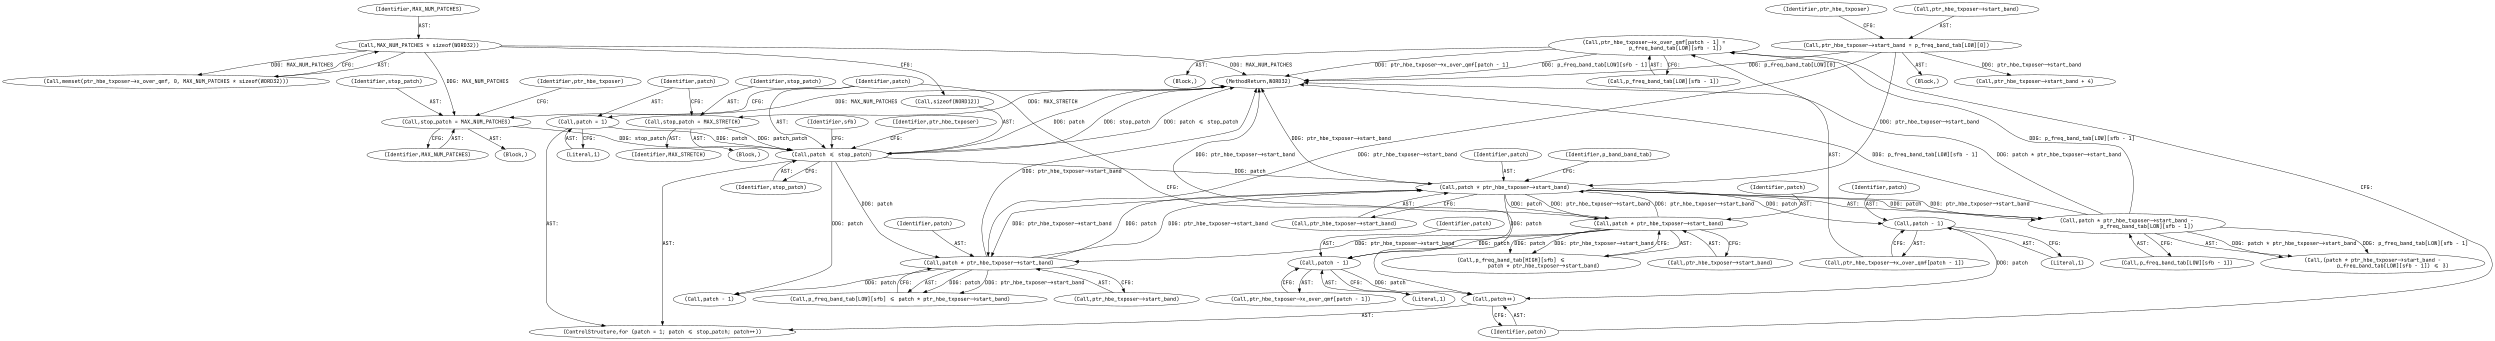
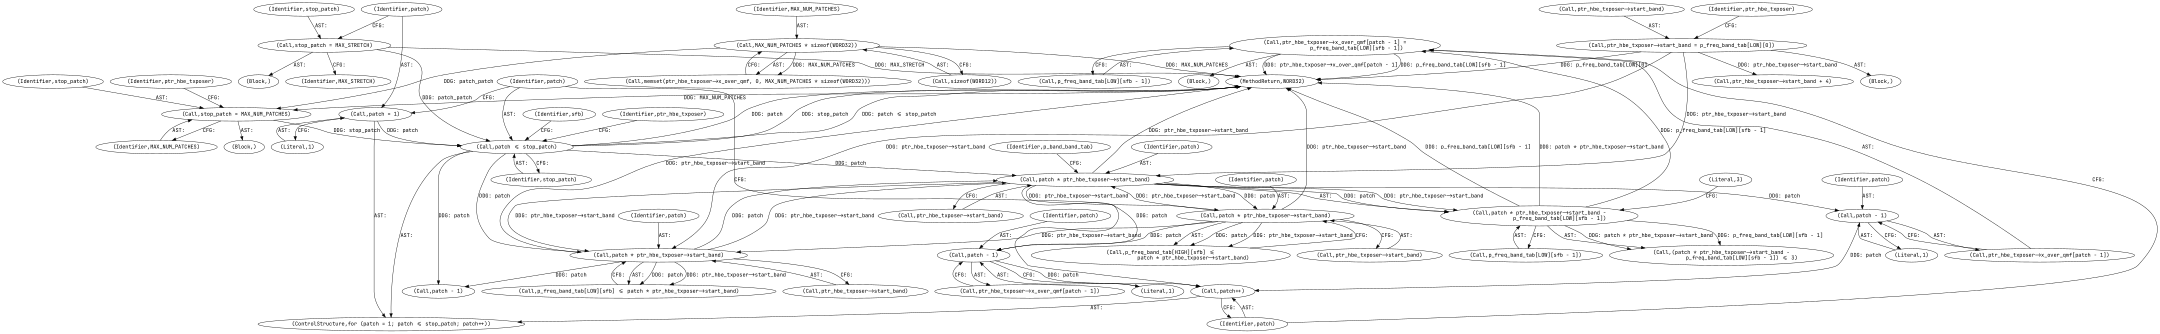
(478, 82) -> (469, 82)
(998, 108) -> (813, 60)
(677, 139) -> (341, 65)
(977, 141) -> (910, 58)
none -> (1726, 180)
